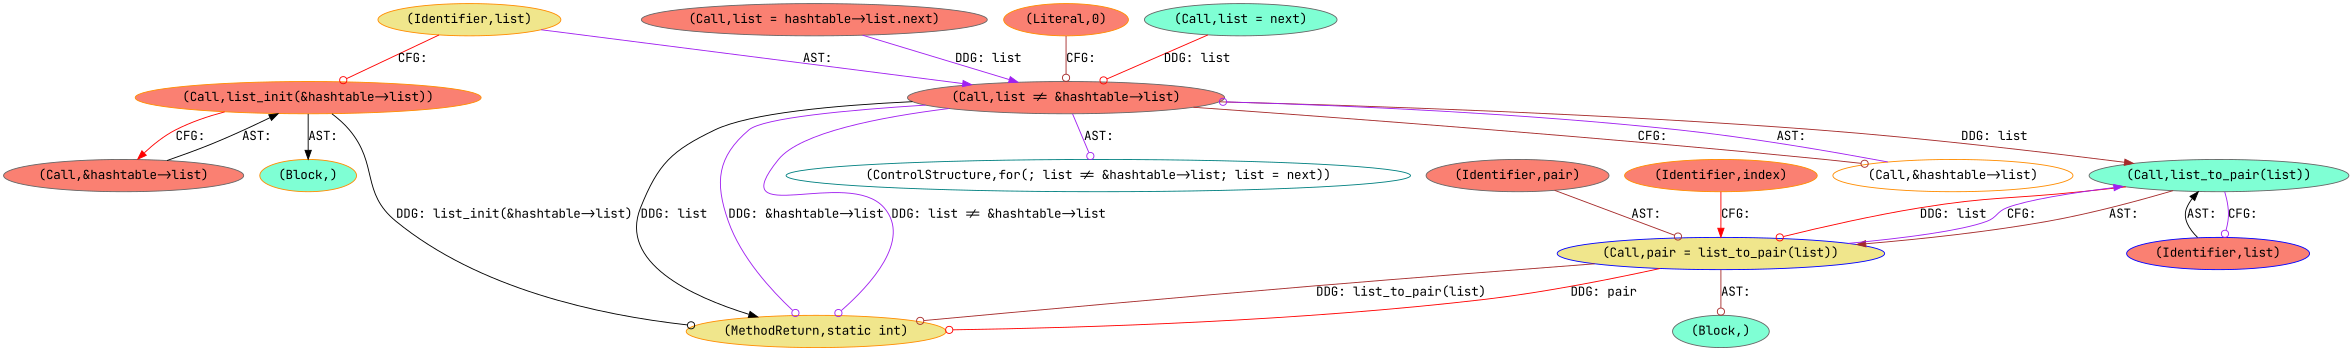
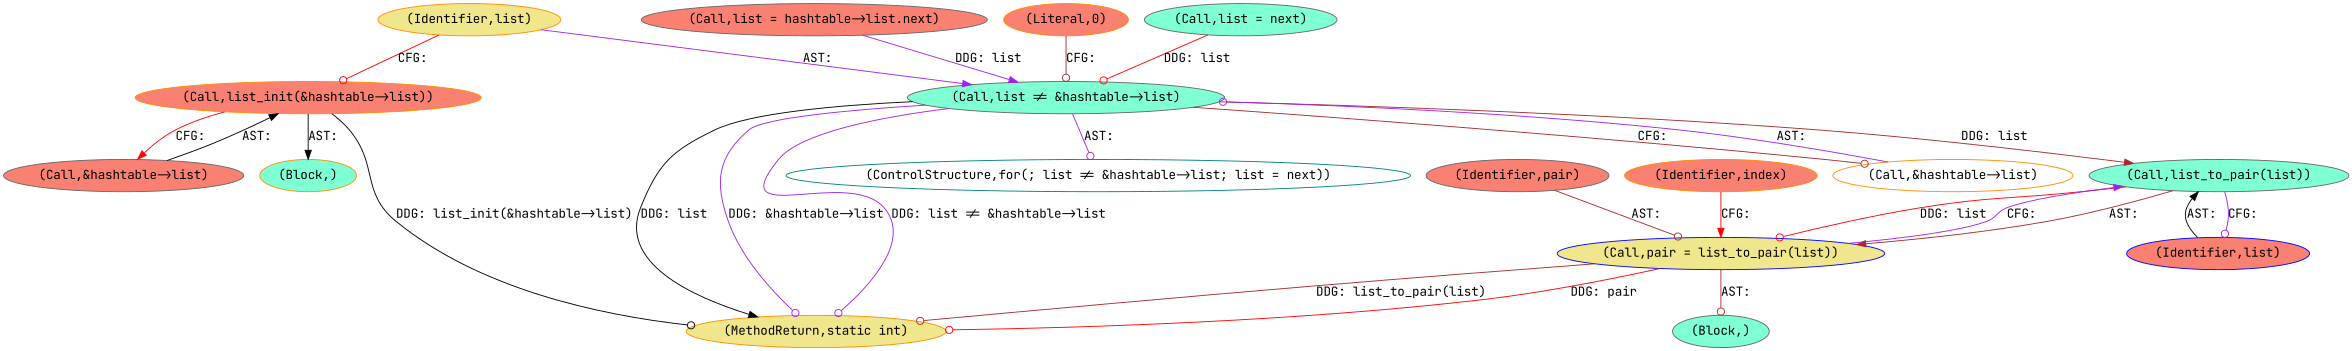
(1066, 98) -> (1066, 98)
